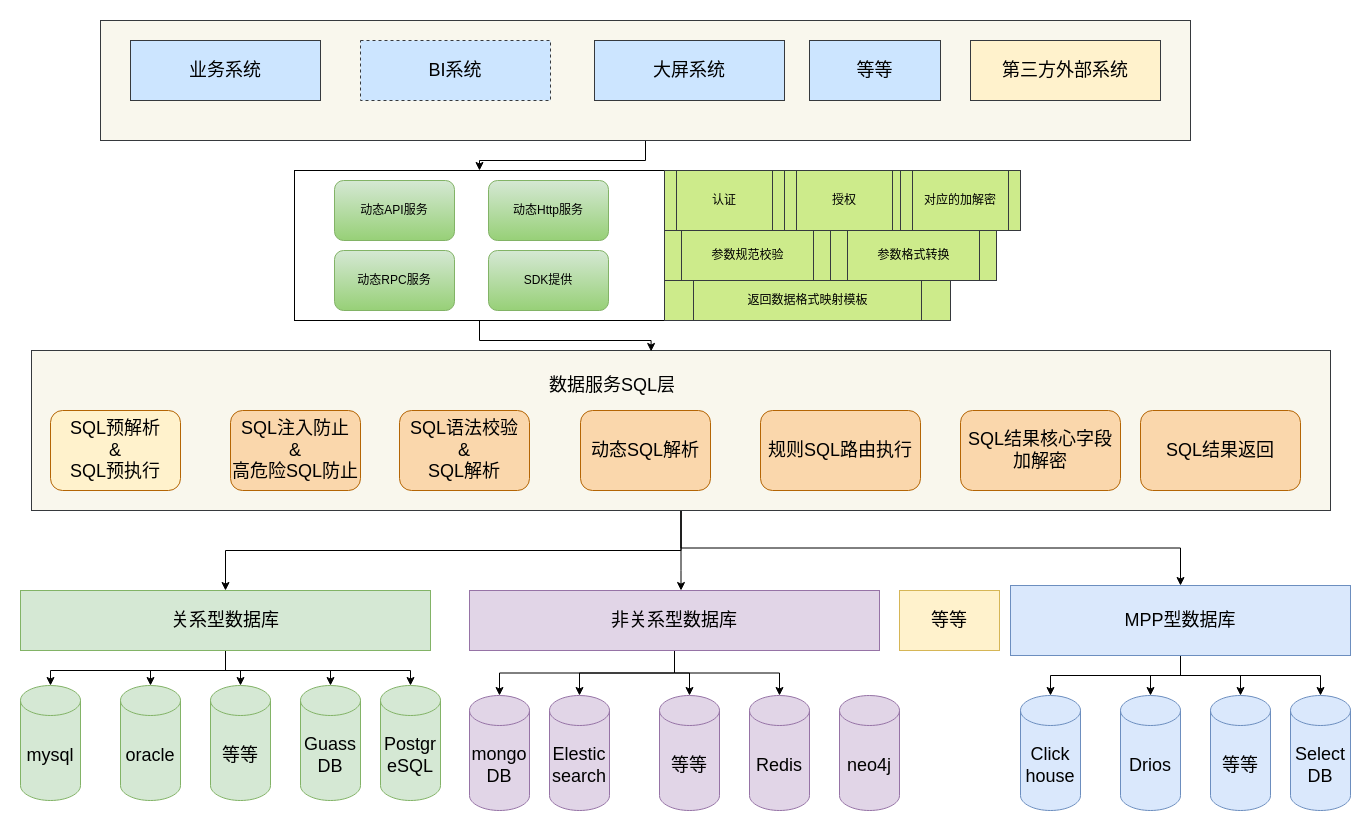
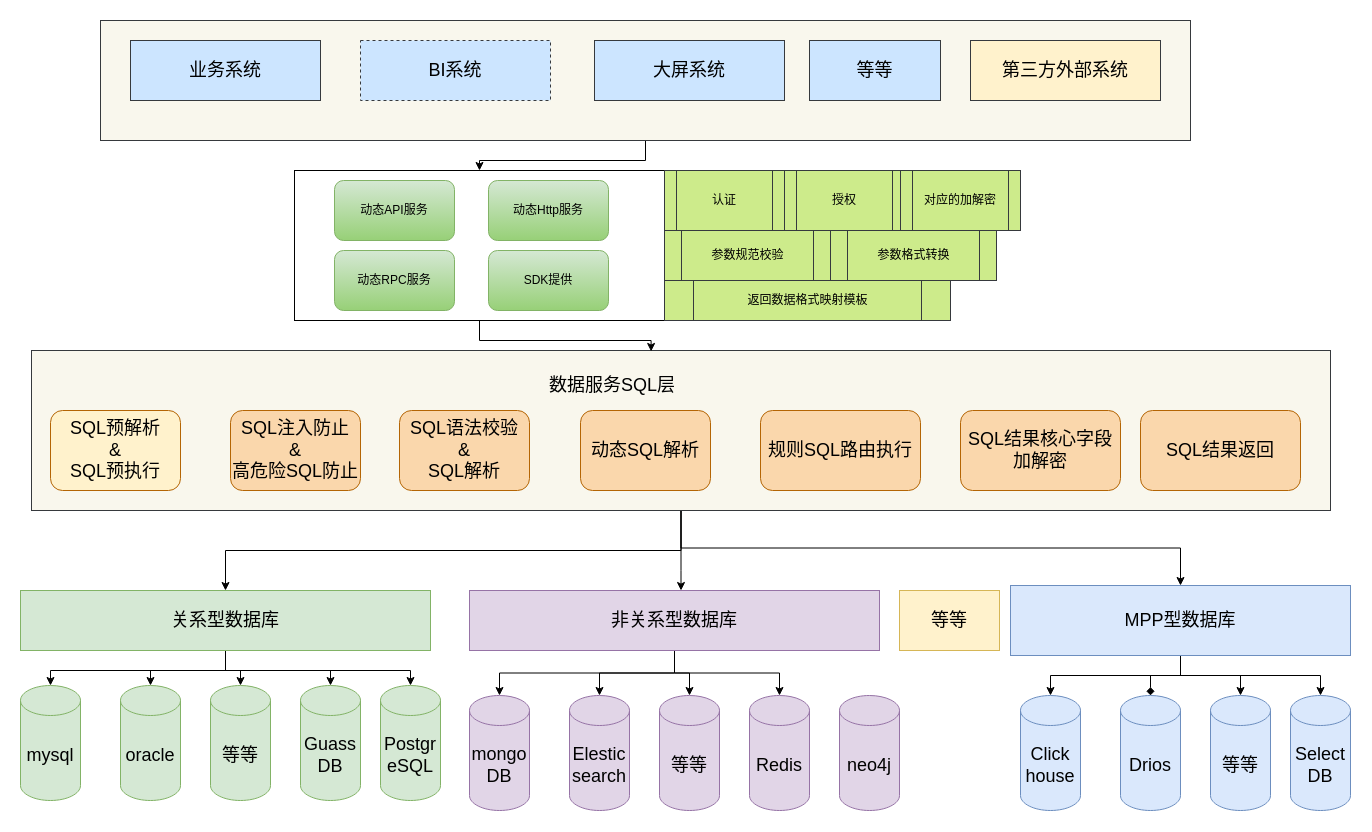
(1151, 687) -> (1151, 687)
(580, 753) -> (600, 753)
